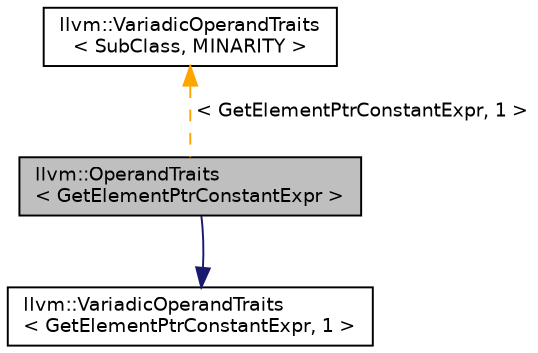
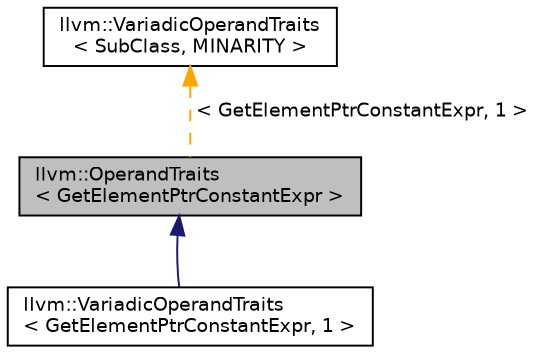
(203, 242) -> (177, 261)
